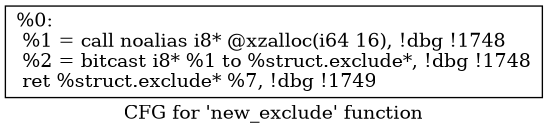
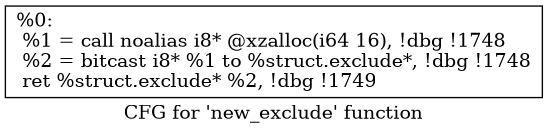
(196, 81) -> (196, 81)
